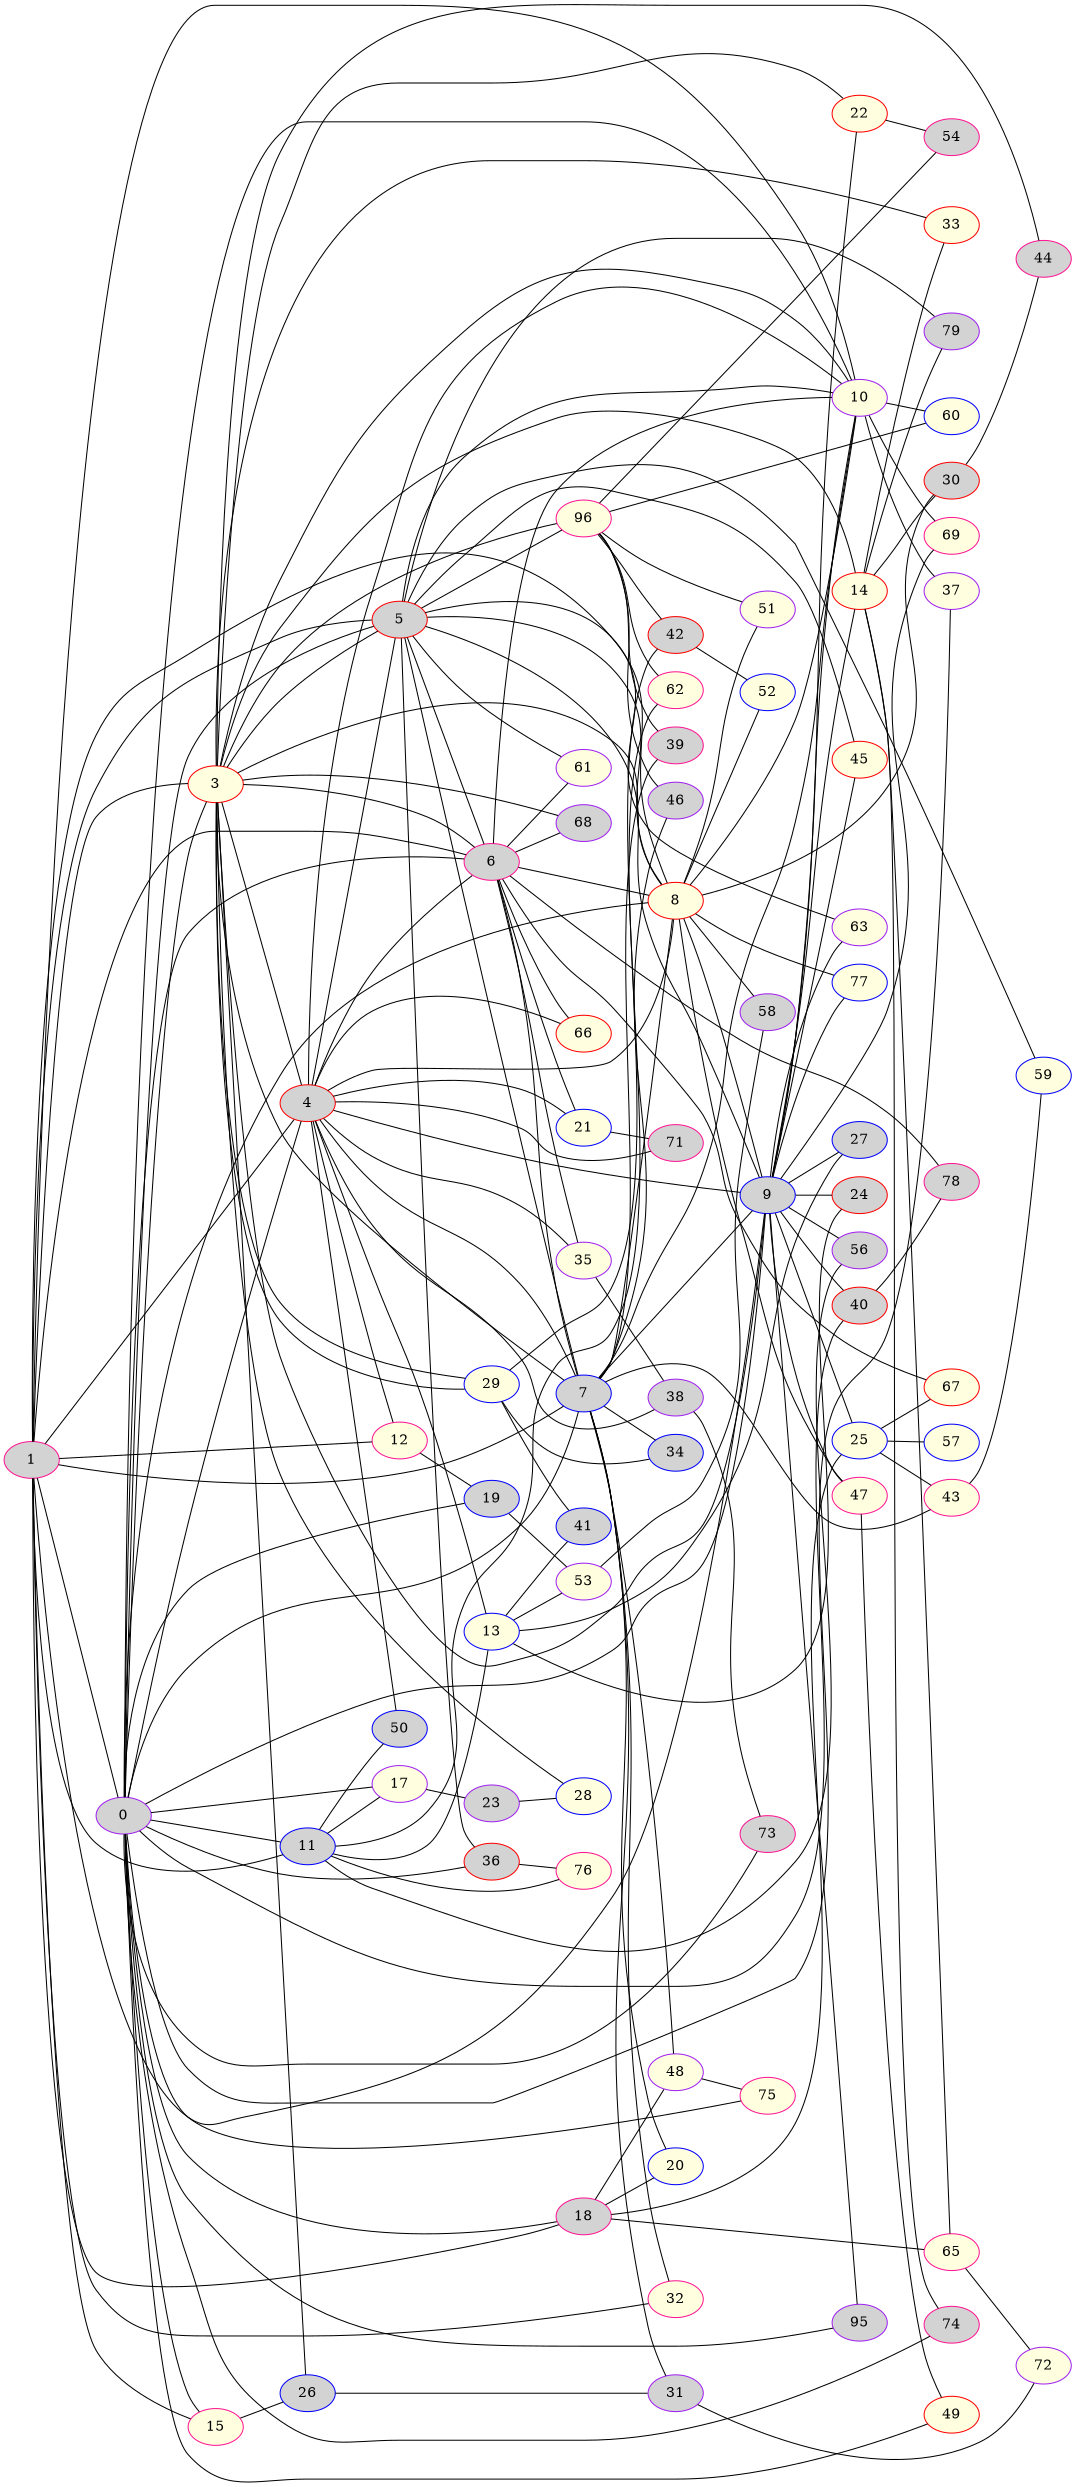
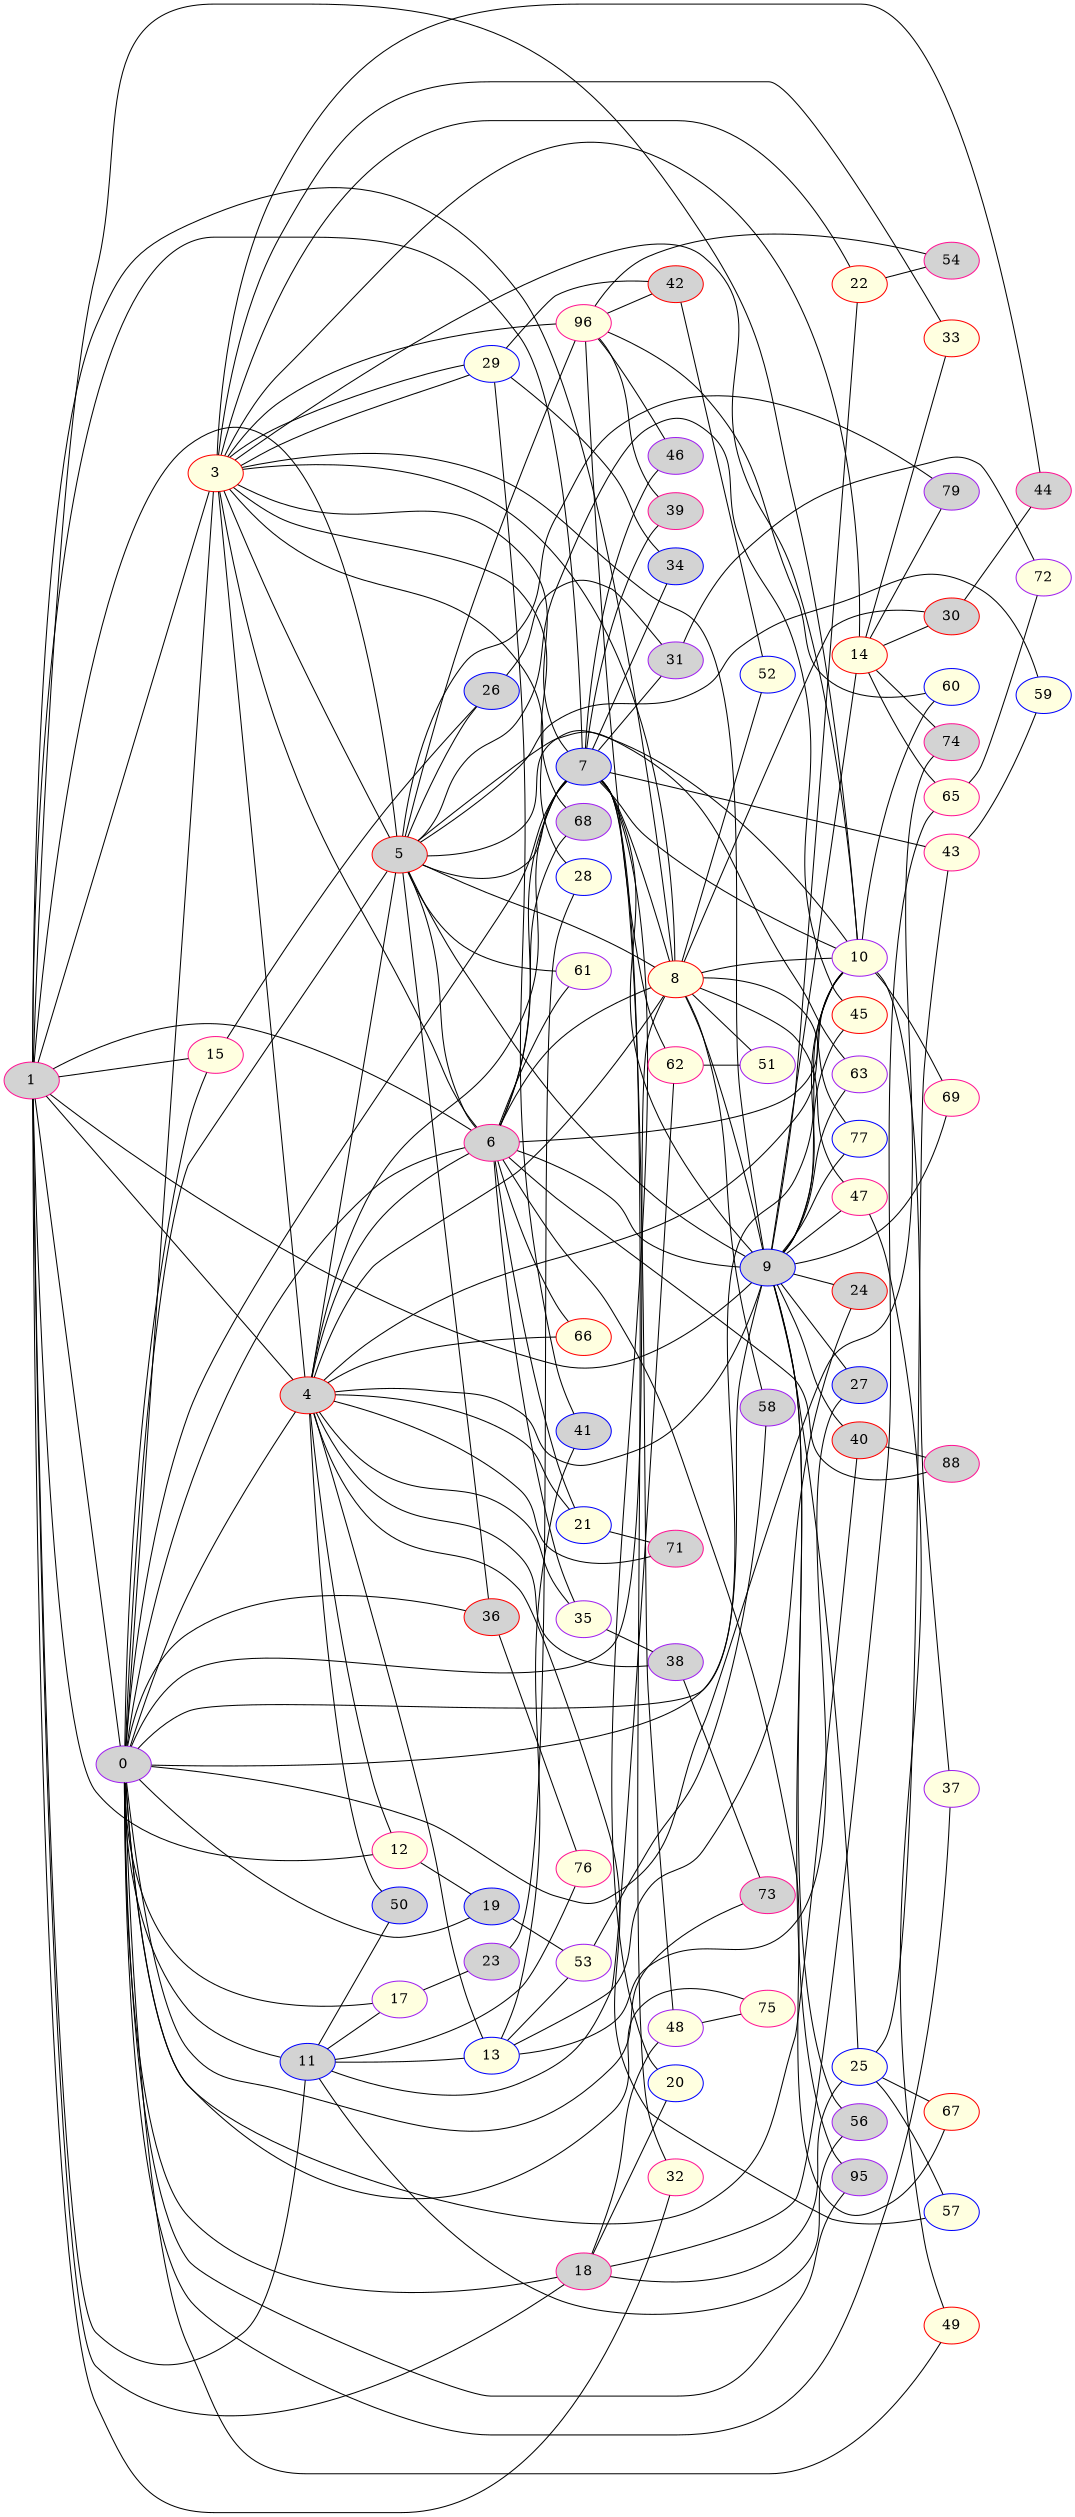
(669, 574) -> (722, 1065)
(952, 1182) -> (952, 1464)
none -> (627, 1217)
(262, 1589) -> (438, 770)
none -> (607, 1827)
